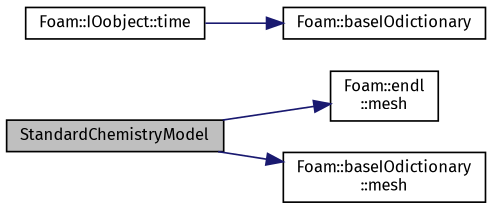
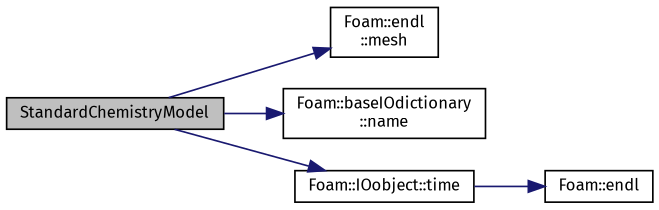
(384, 23) -> (599, 186)
none -> (242, 148)
(384, 177) -> (384, 114)
